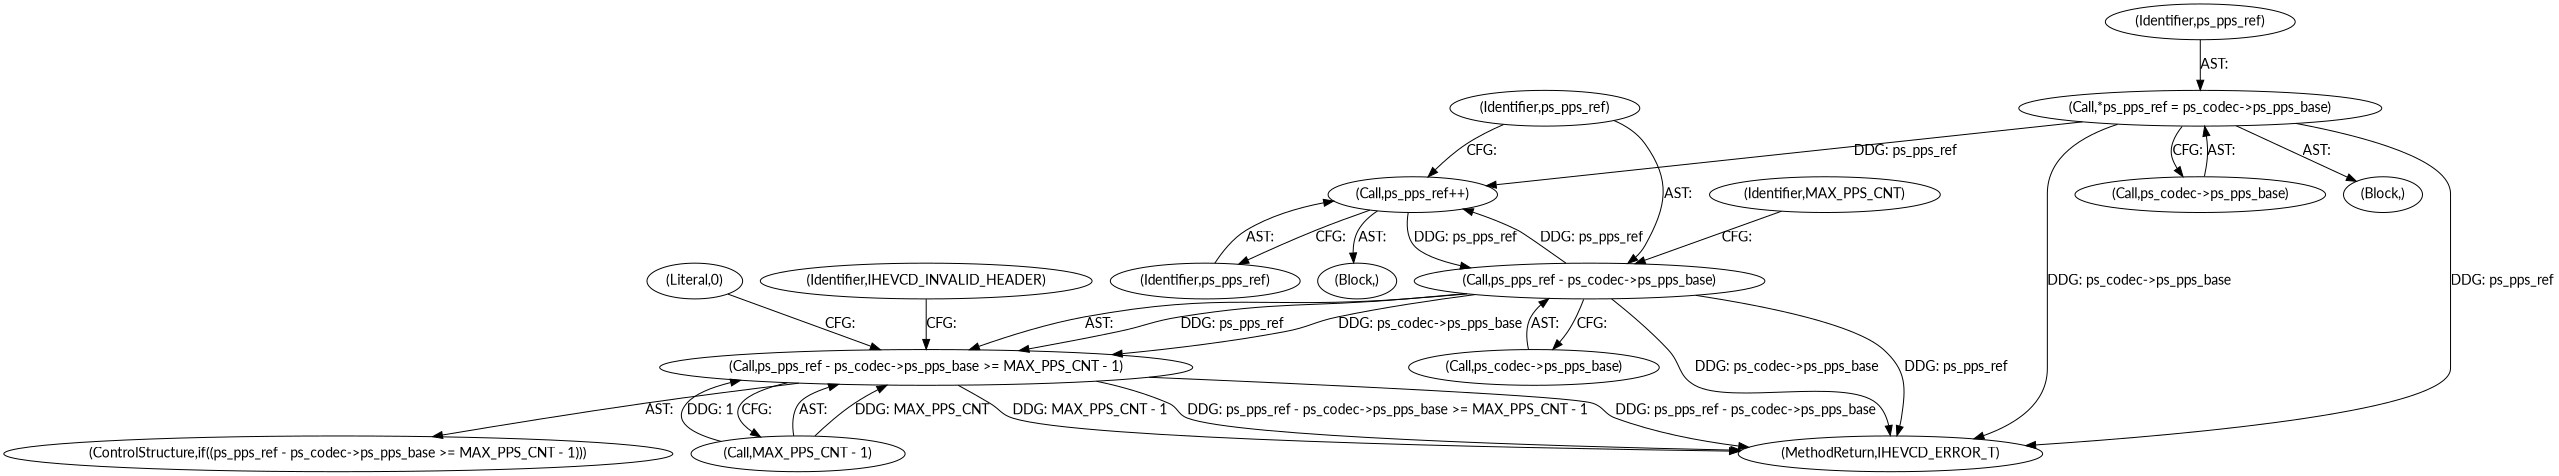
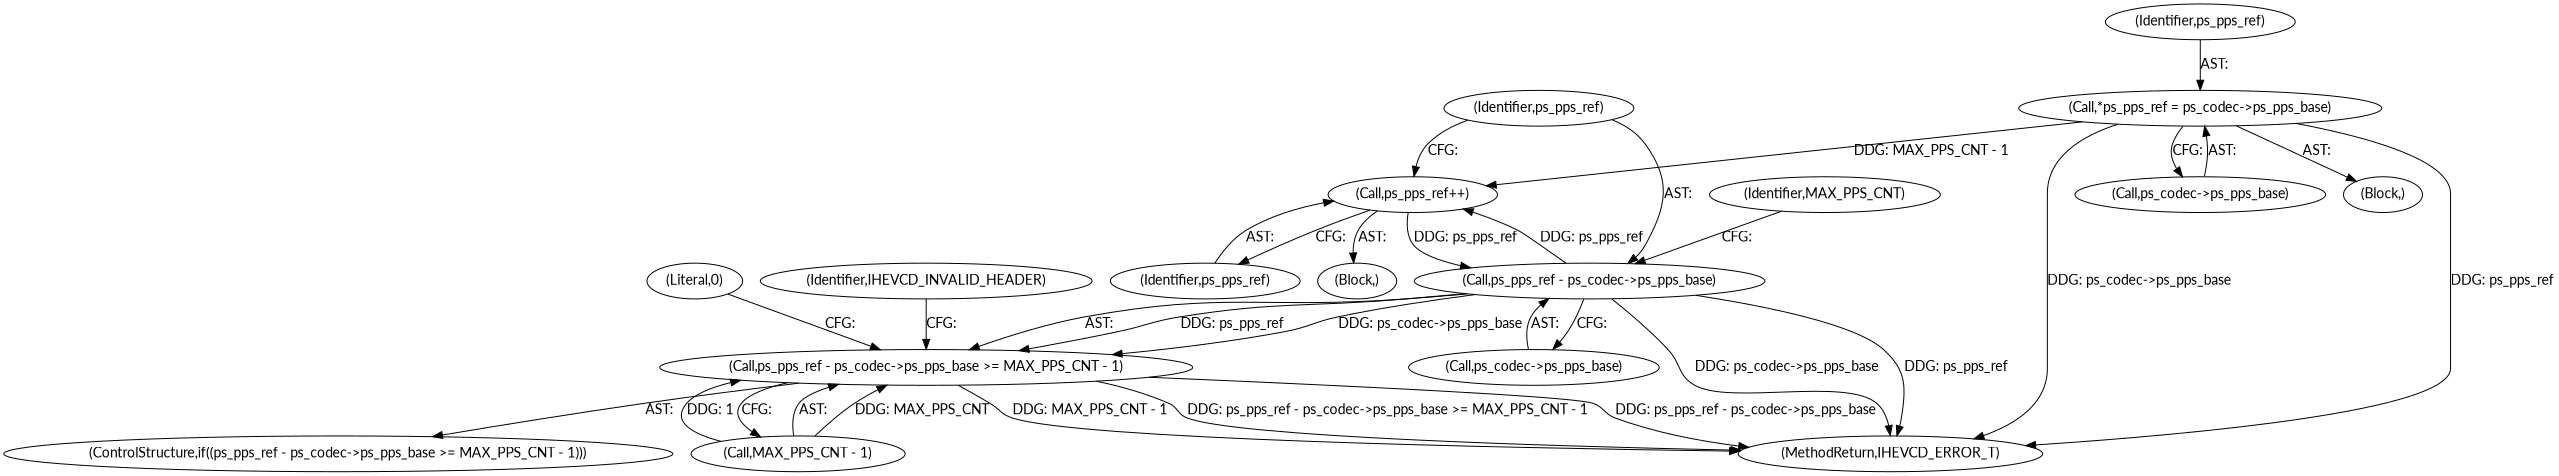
(1906, 151) -> (1932, 151)
